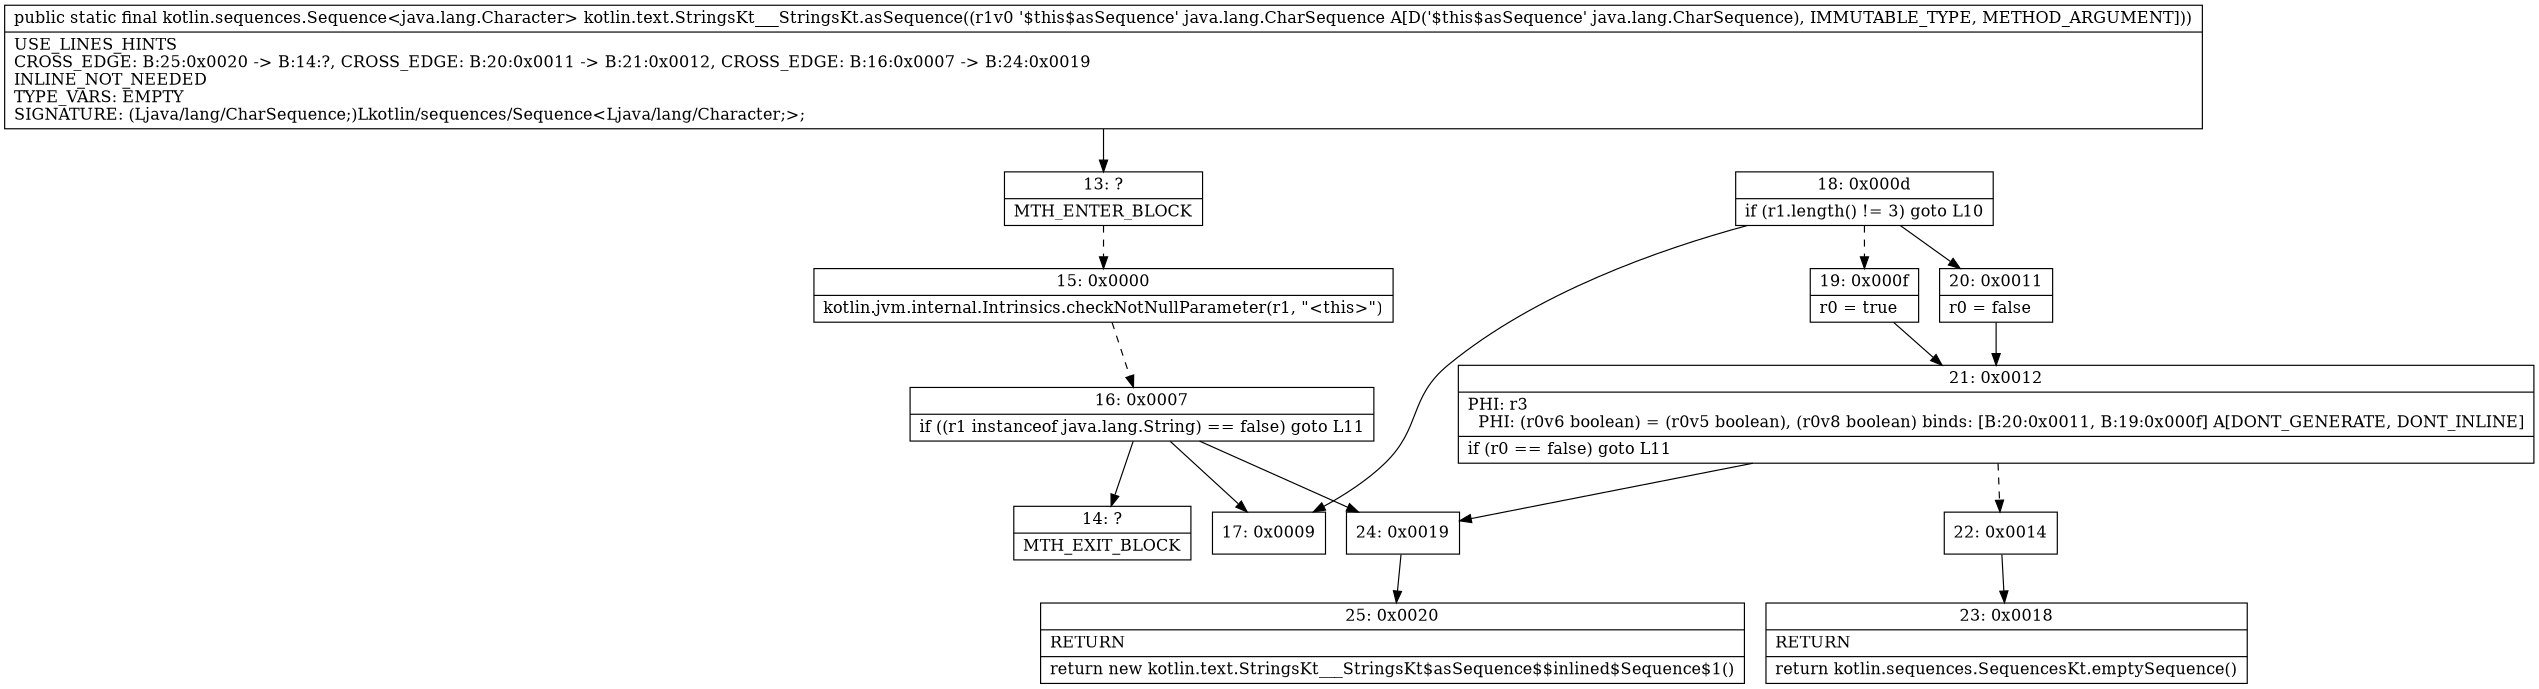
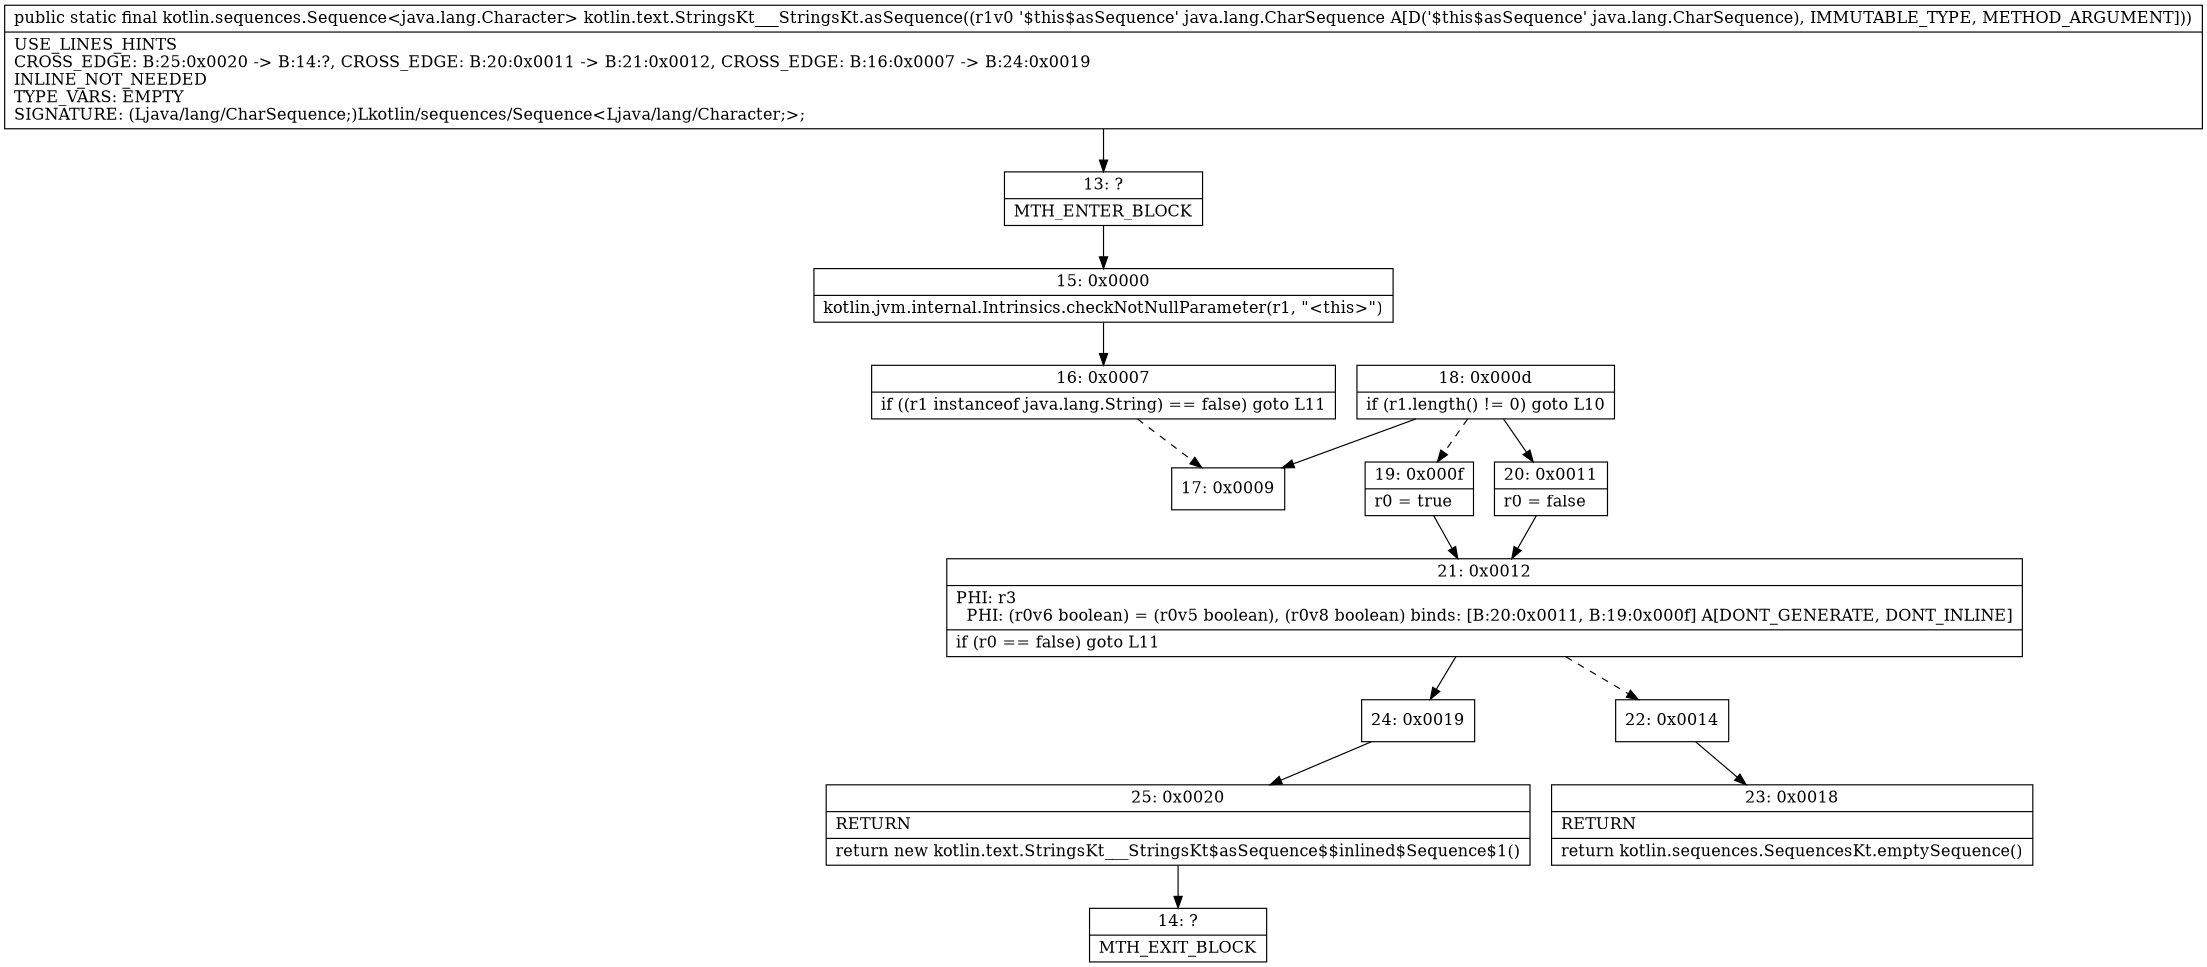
(1864, 211) -> (1486, 405)
(1104, 241) -> (1104, 241)
(1121, 349) -> (1104, 338)
(1124, 468) -> (1178, 881)
(1204, 472) -> (1165, 440)
(1274, 474) -> none
